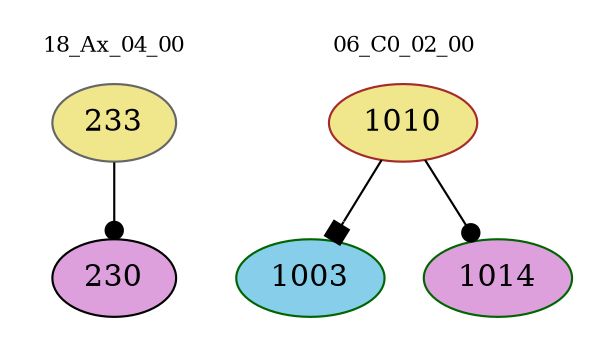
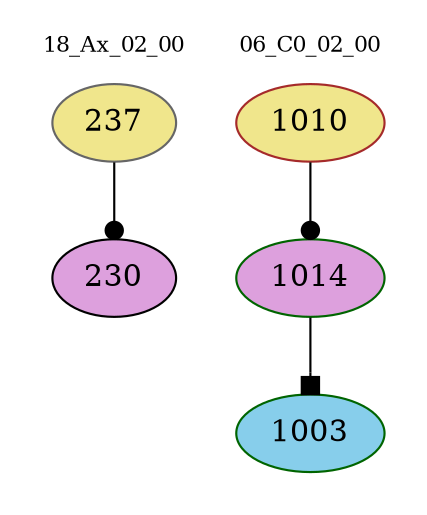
(114, 46) -> (114, 46)
(114, 123) -> (114, 123)
(363, 191) -> (310, 345)
